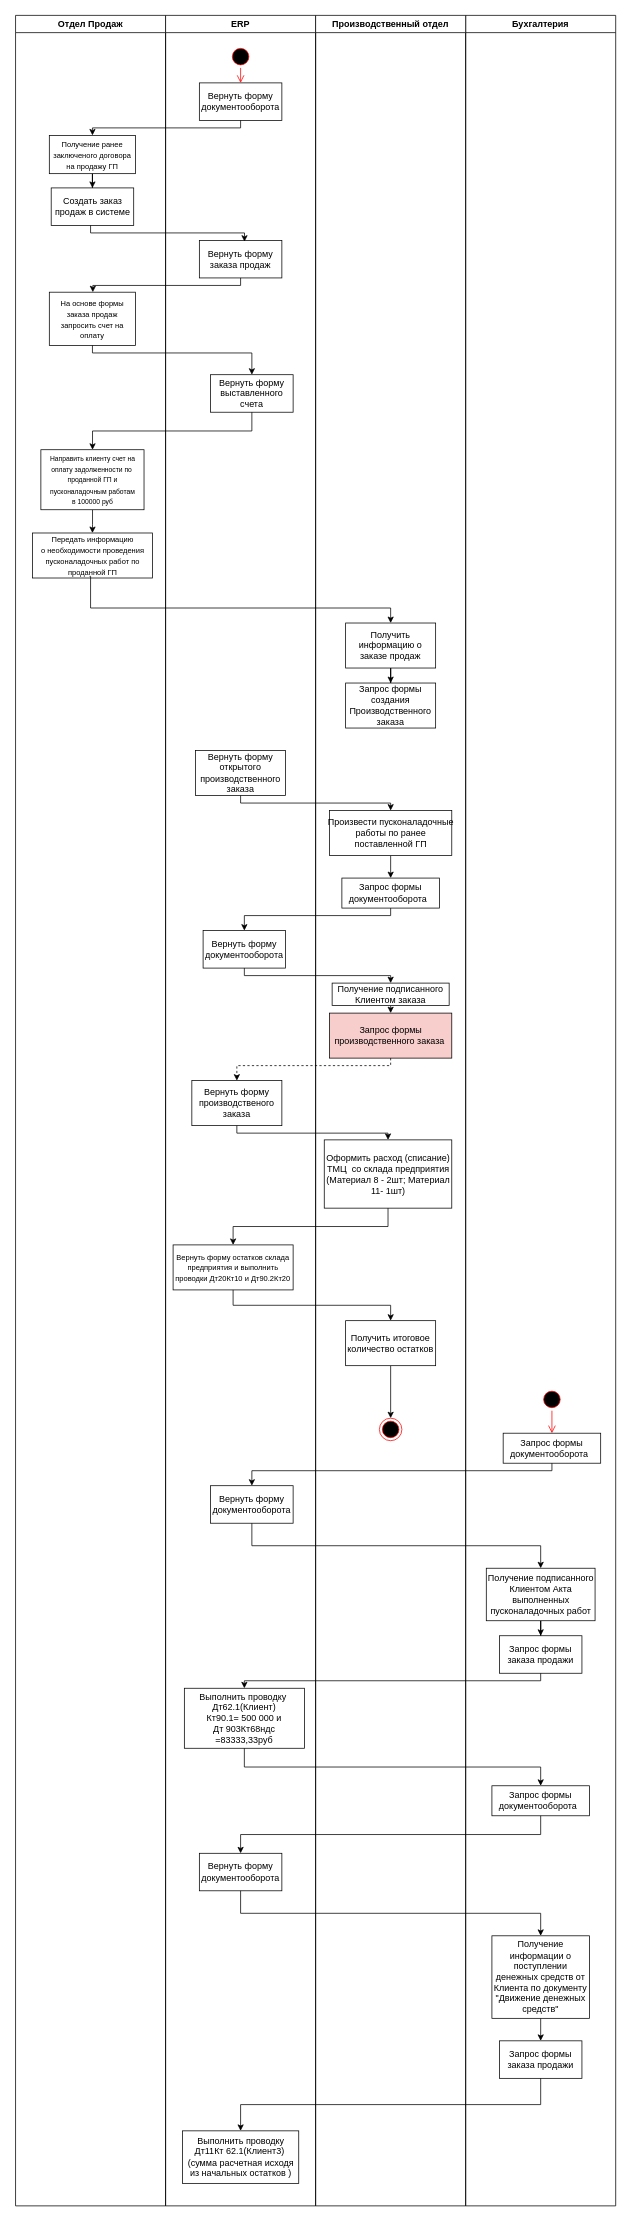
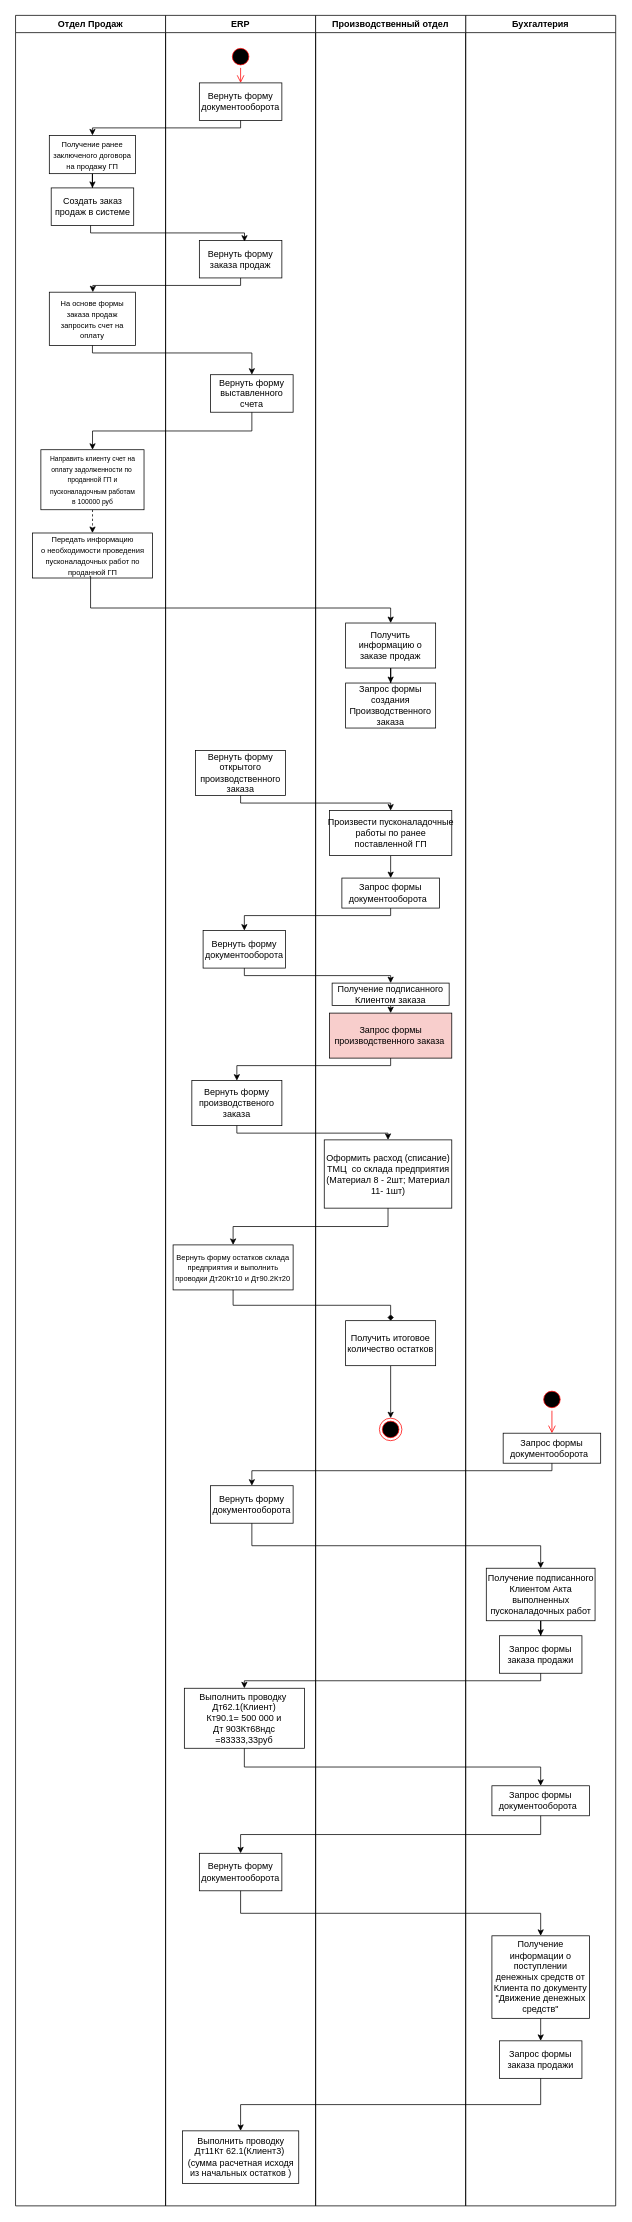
(92, 519) -> (92, 519)
(312, 1065) -> (312, 1065)
(390, 1313) -> (390, 1314)
